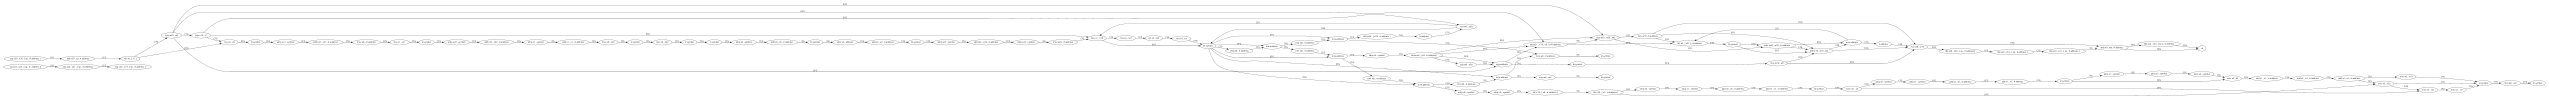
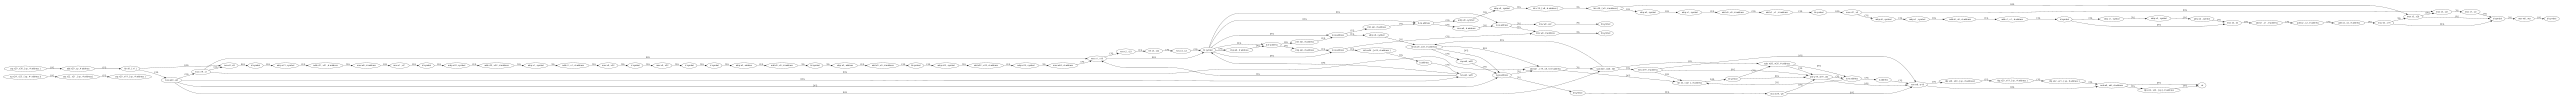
(1512, 42) -> (1522, 41)
(2366, 82) -> (2398, 20)
